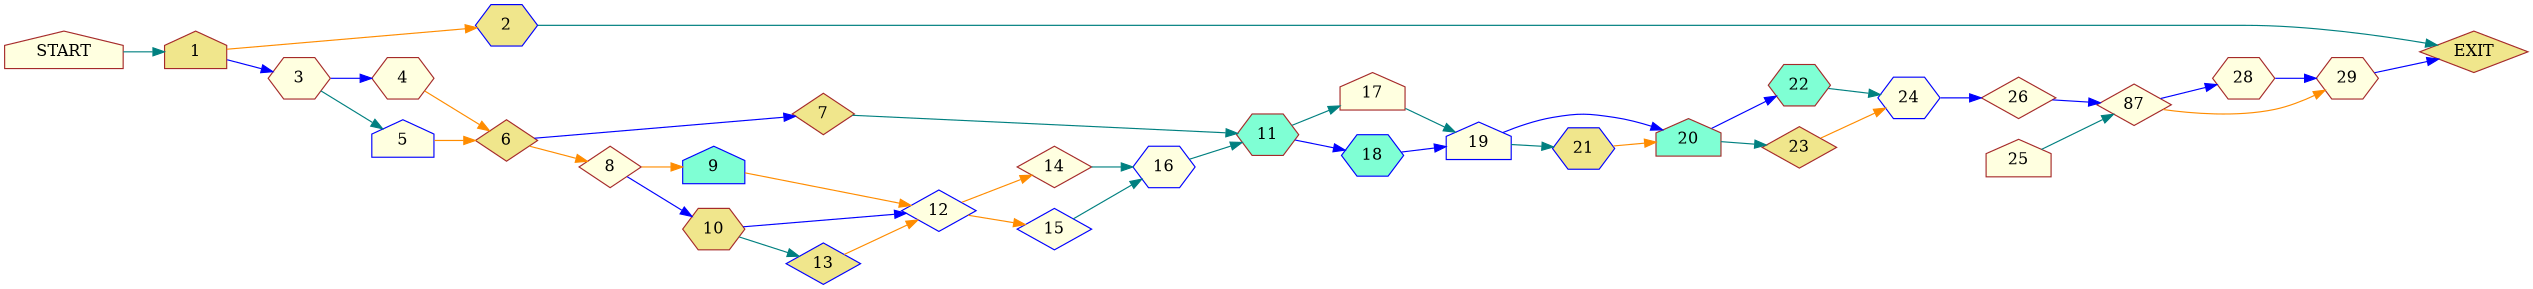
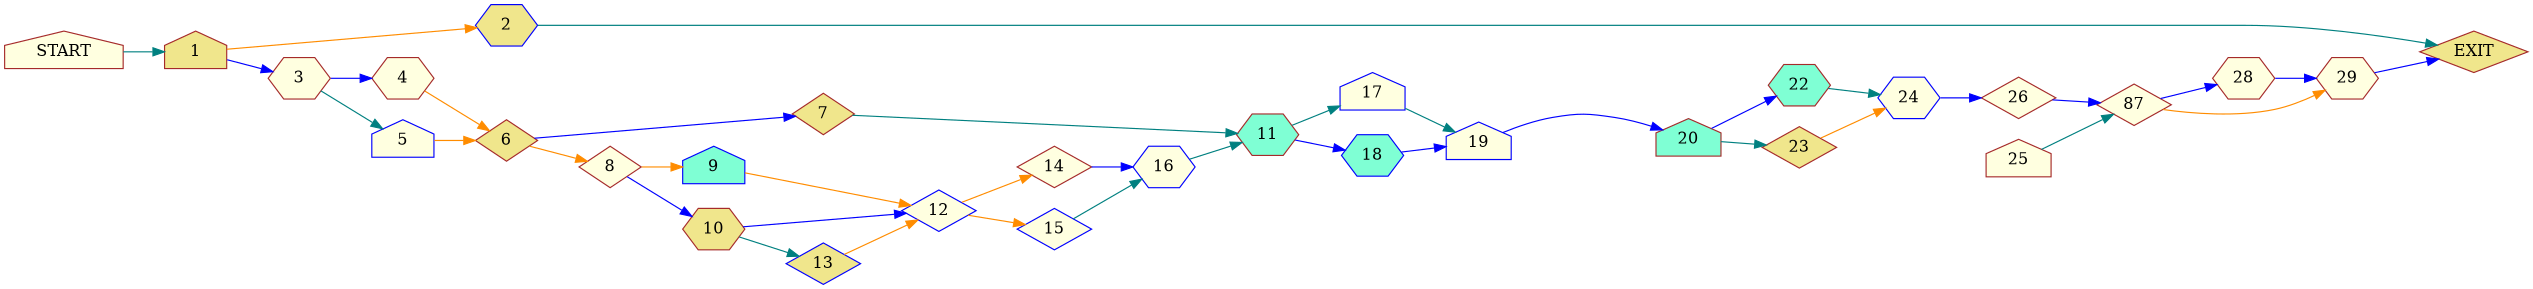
(1373, 93) -> (1373, 93)
(1584, 149) -> none
(1106, 167) -> (1106, 167)
